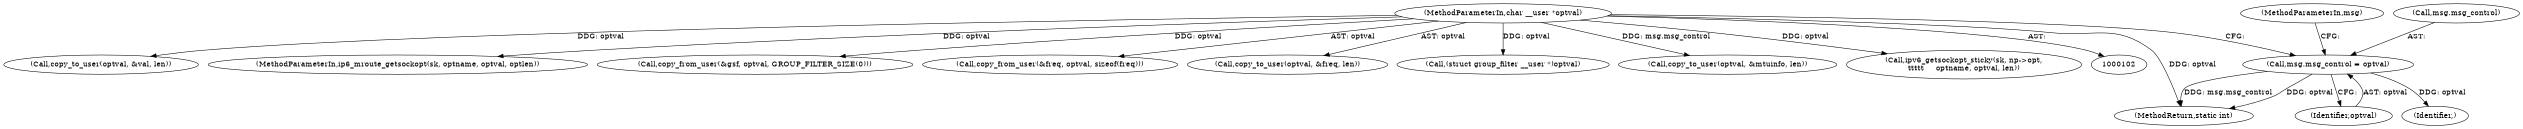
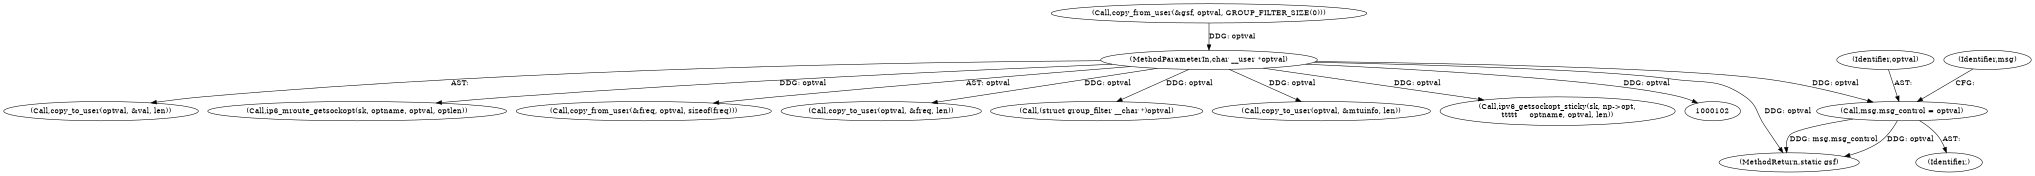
(2312, 13) -> (1988, 60)
(2457, 13) -> none
(1129, 36) -> (1209, 34)
(601, 37) -> (461, 83)
(1443, 37) -> (1108, 83)
(1666, 37) -> (1292, 83)
(2038, 37) -> (1647, 83)
(2236, 37) -> (1836, 83)
(398, 65) -> (357, 111)
(1503, 65) -> (1097, 111)
(2335, 88) -> none
(2385, 93) -> (1905, 83)
(2443, 93) -> (1953, 139)
(2184, 116) -> (1789, 162)
